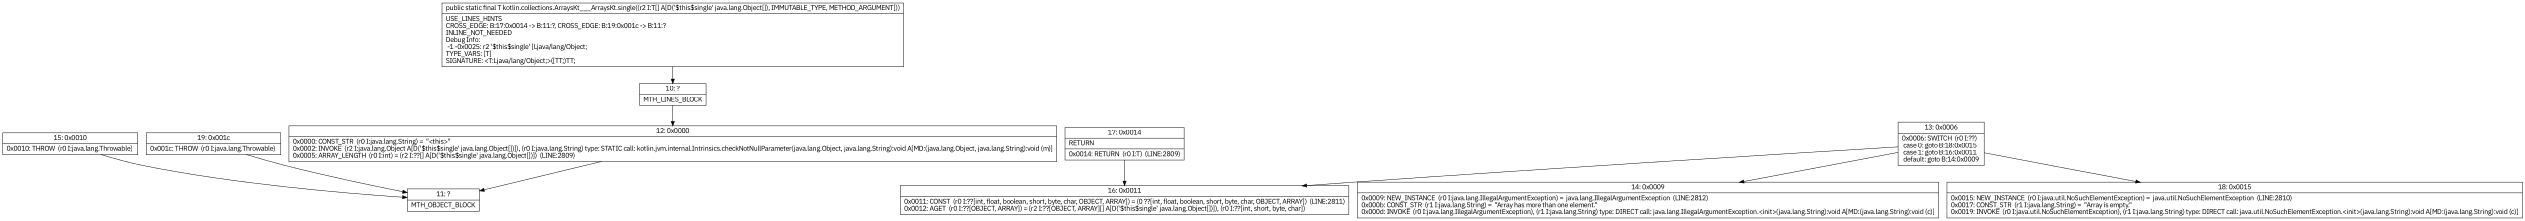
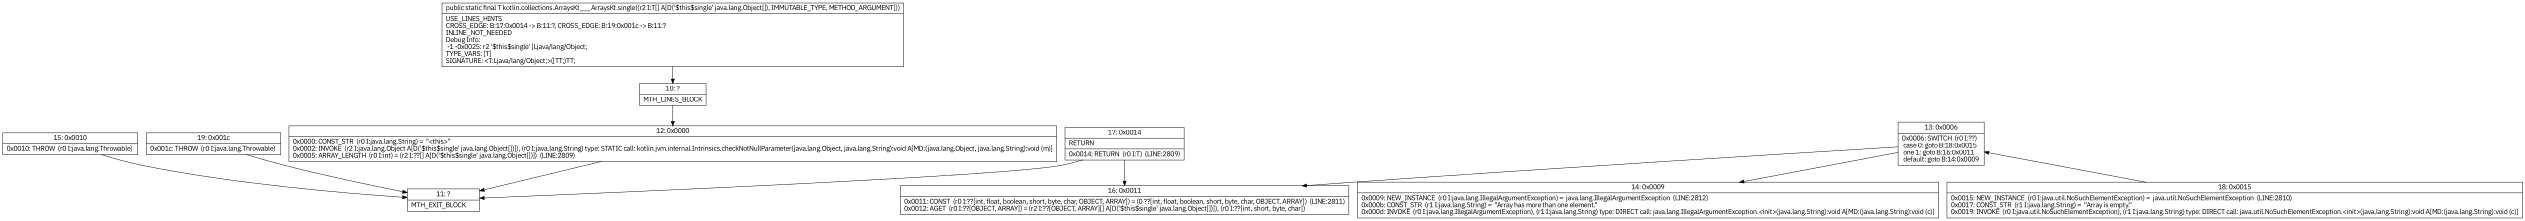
(1939, 153) -> (1938, 153)
(2060, 167) -> (2068, 168)
none -> (784, 184)
(443, 205) -> (439, 205)
